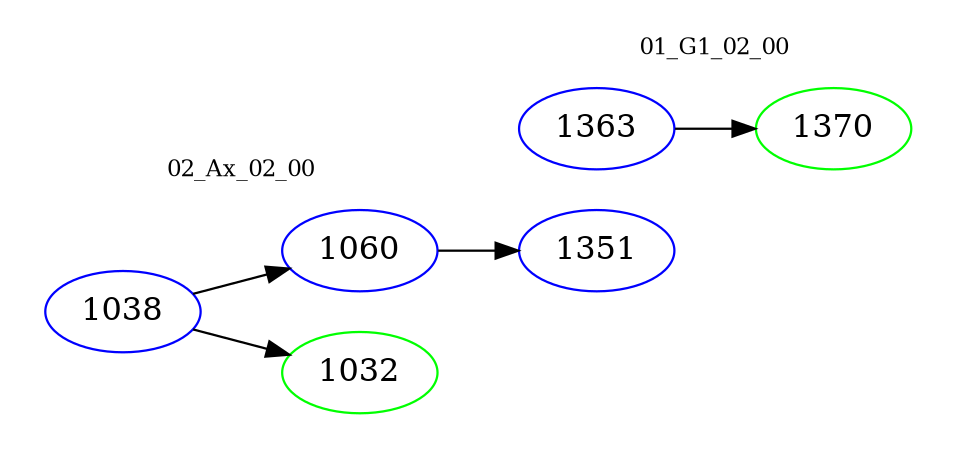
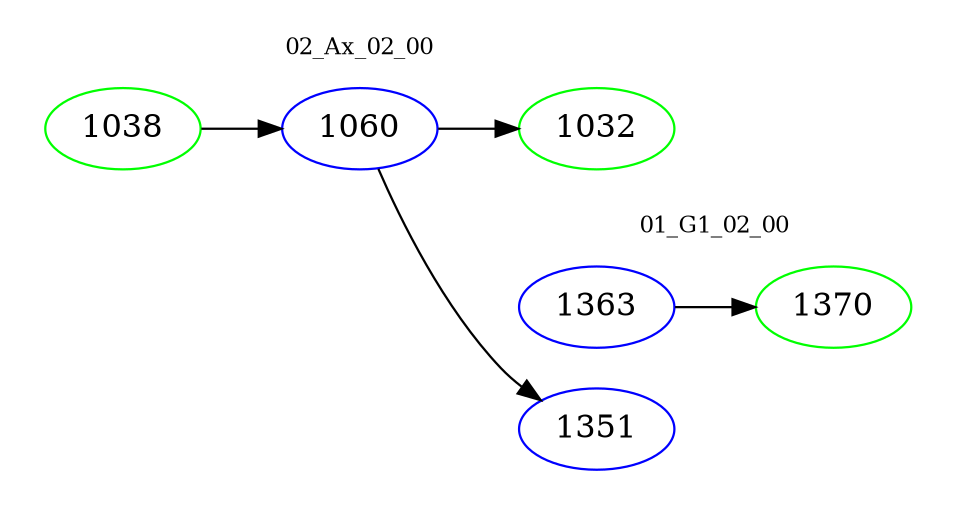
(123, 312) -> (123, 129)
(230, 339) -> (467, 129)
